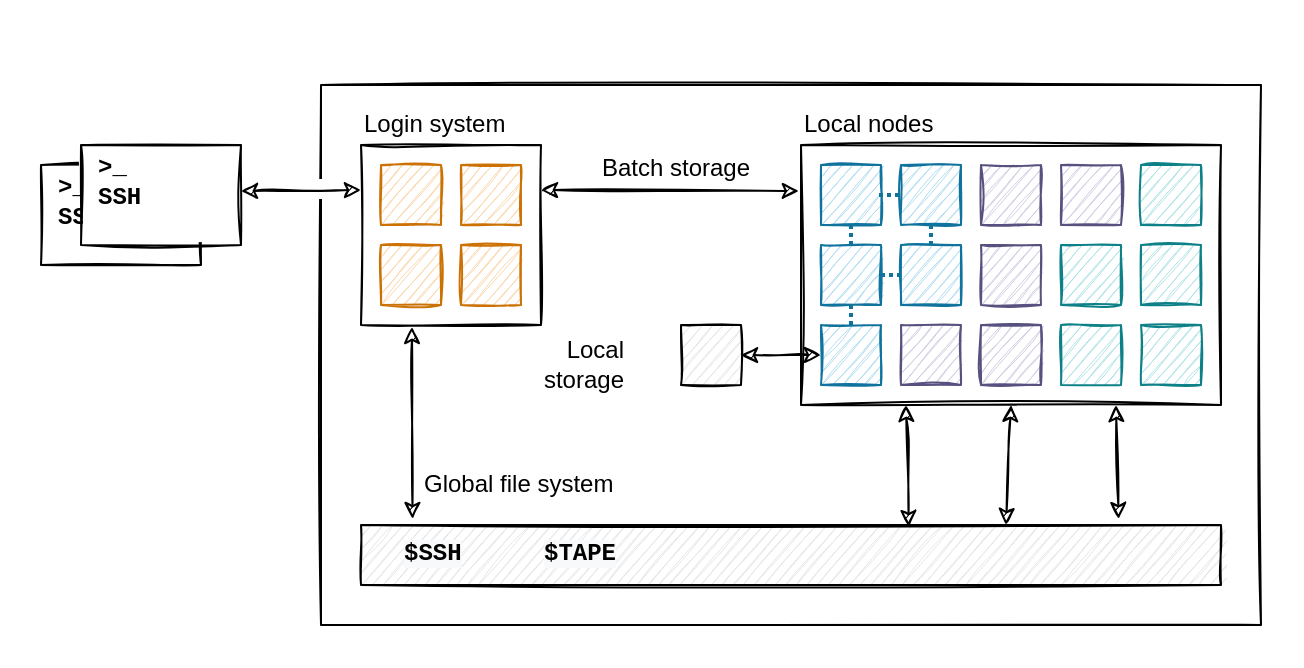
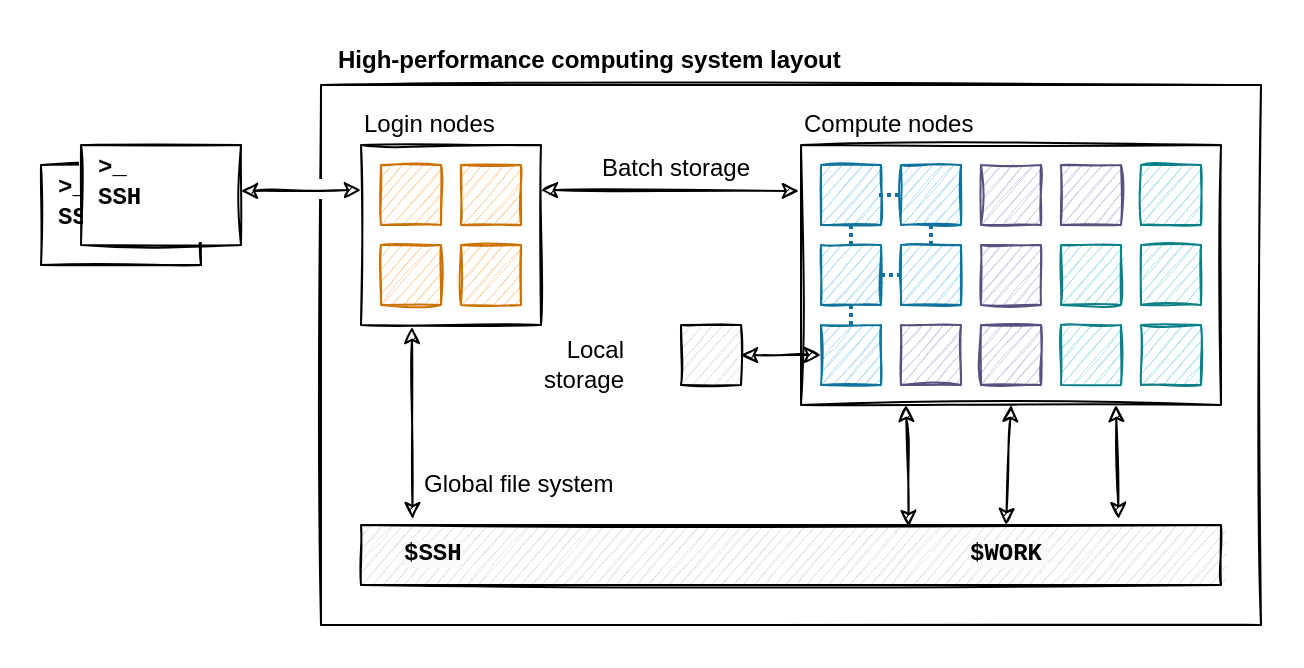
none -> (605, 61)
(439, 125) -> (433, 125)
(873, 125) -> (889, 125)
(601, 555) -> none
none -> (1027, 555)
